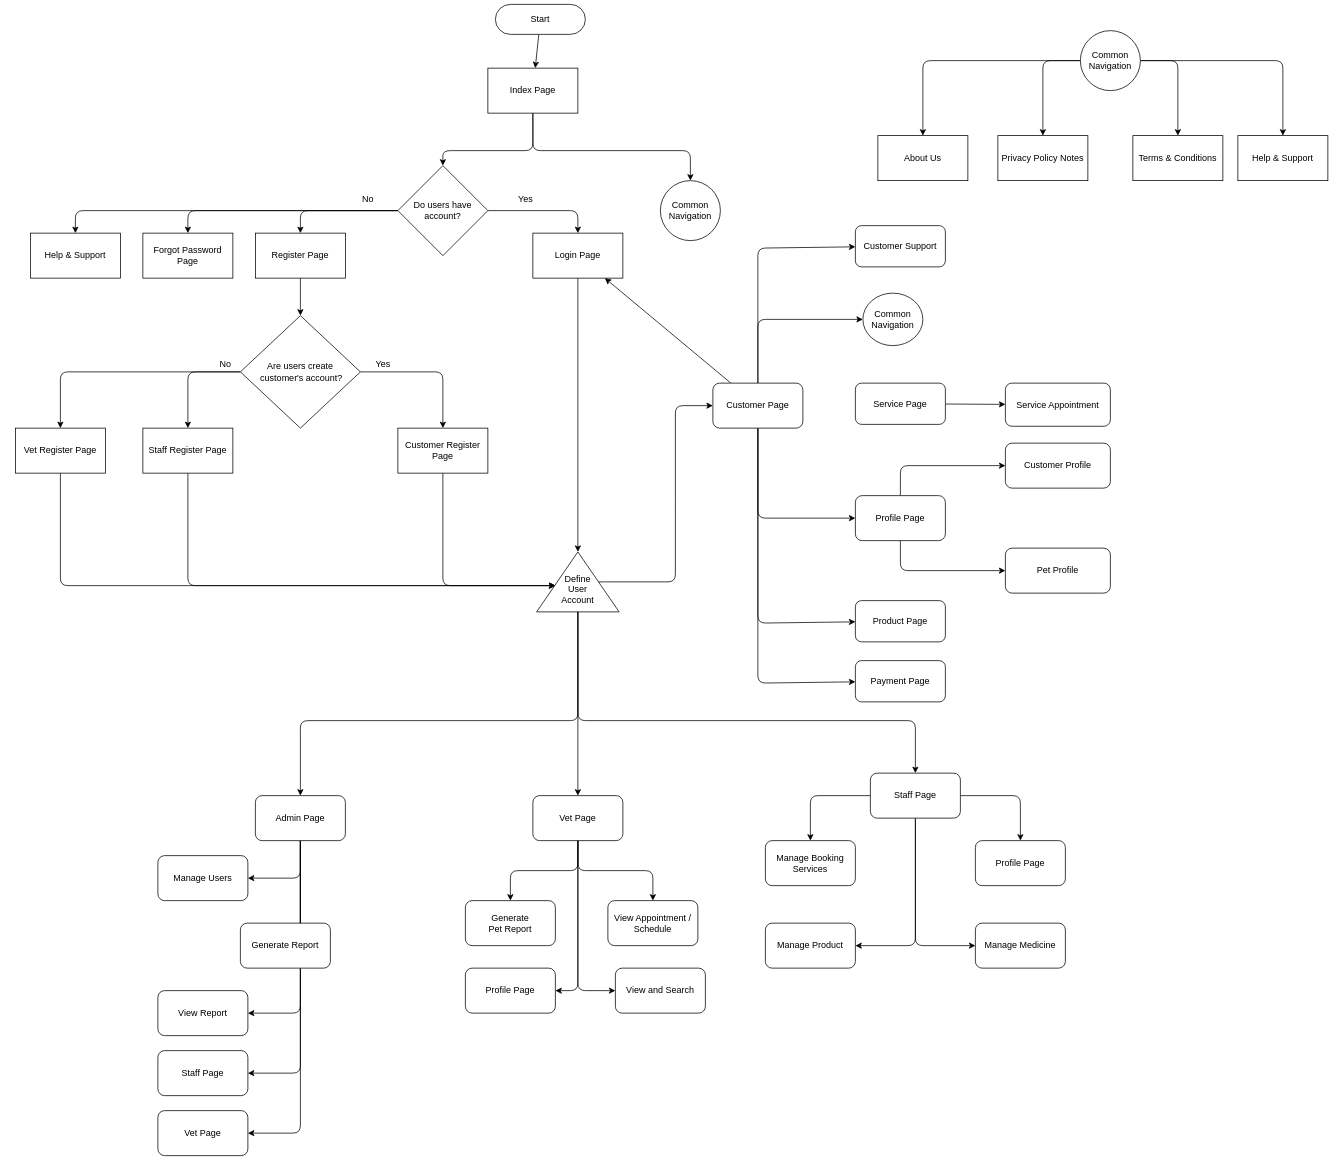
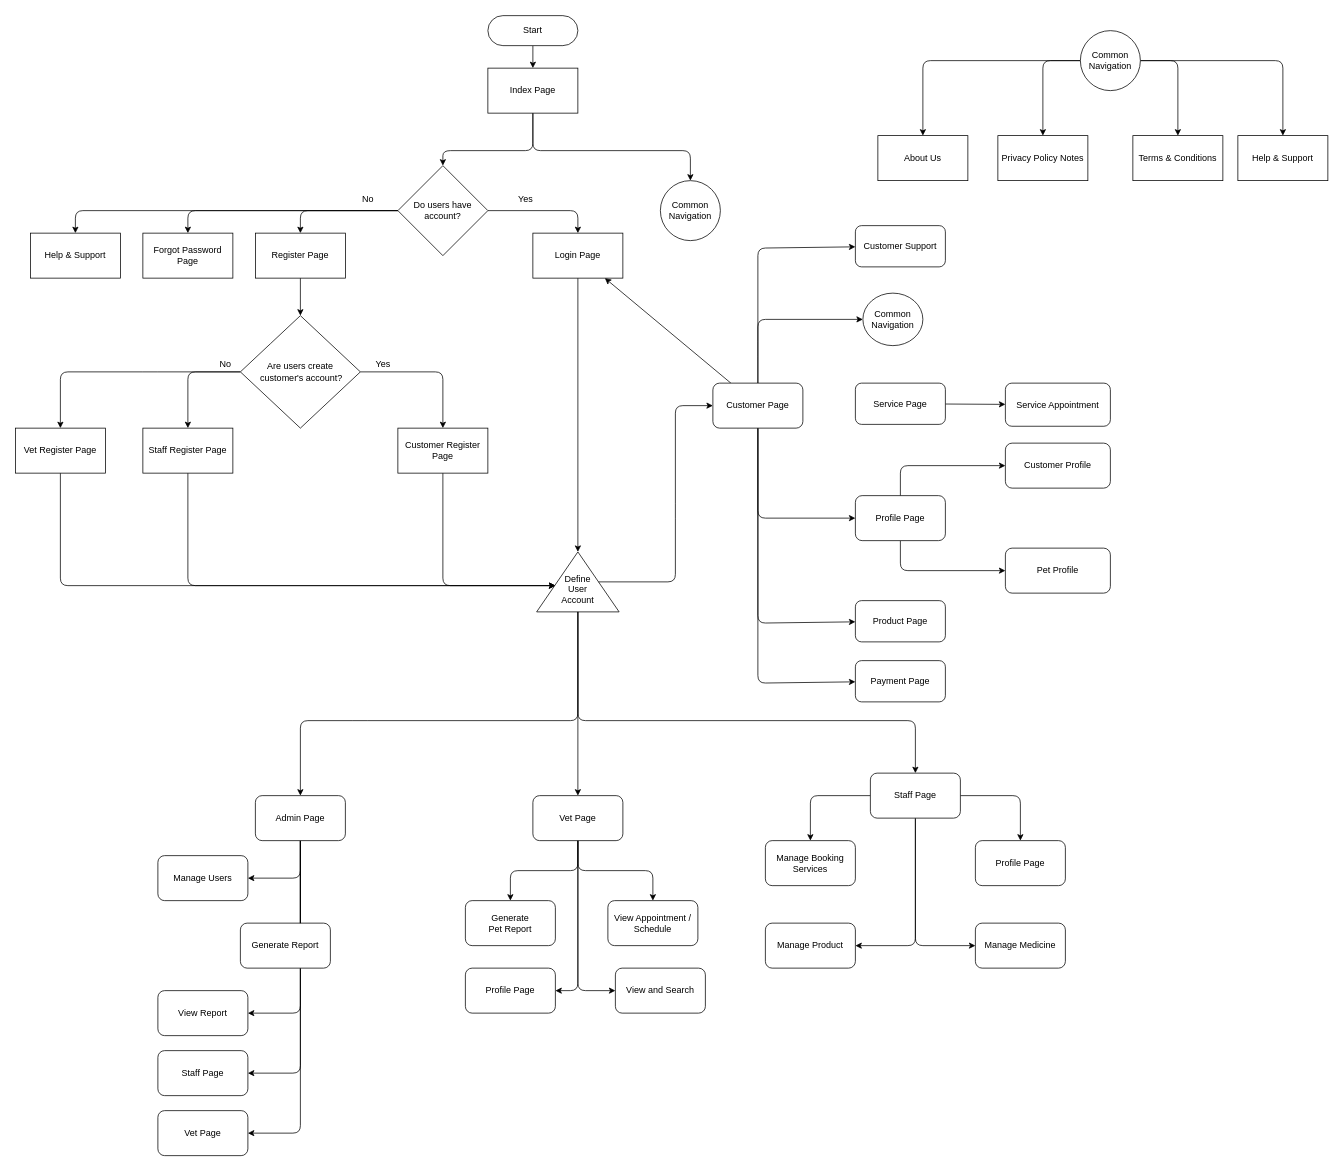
(540, 19) -> (533, 30)
